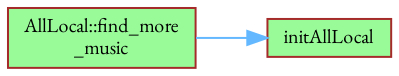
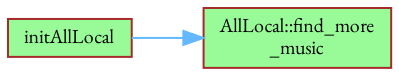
(221, 38) -> (158, 38)
